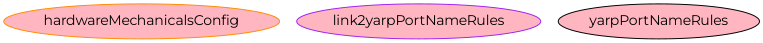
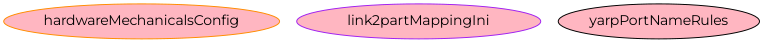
(419, 21) -> (419, 21)
